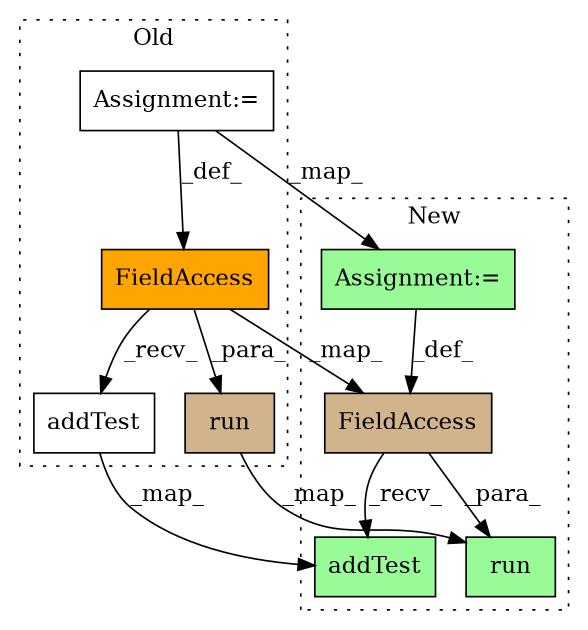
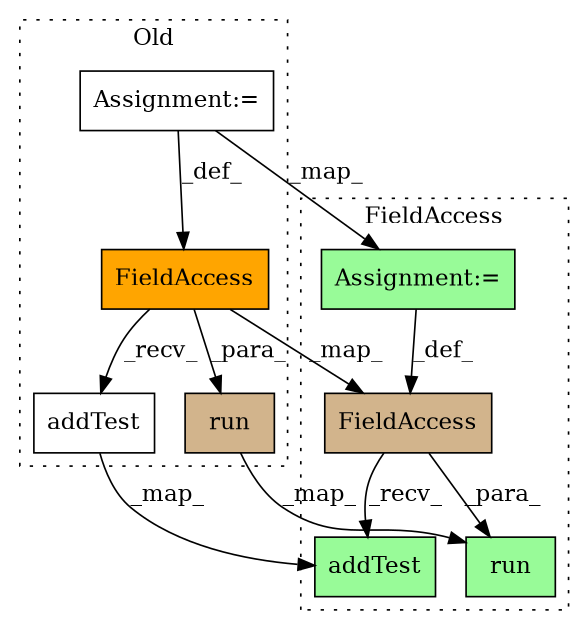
(435, 217) -> (435, 217)
